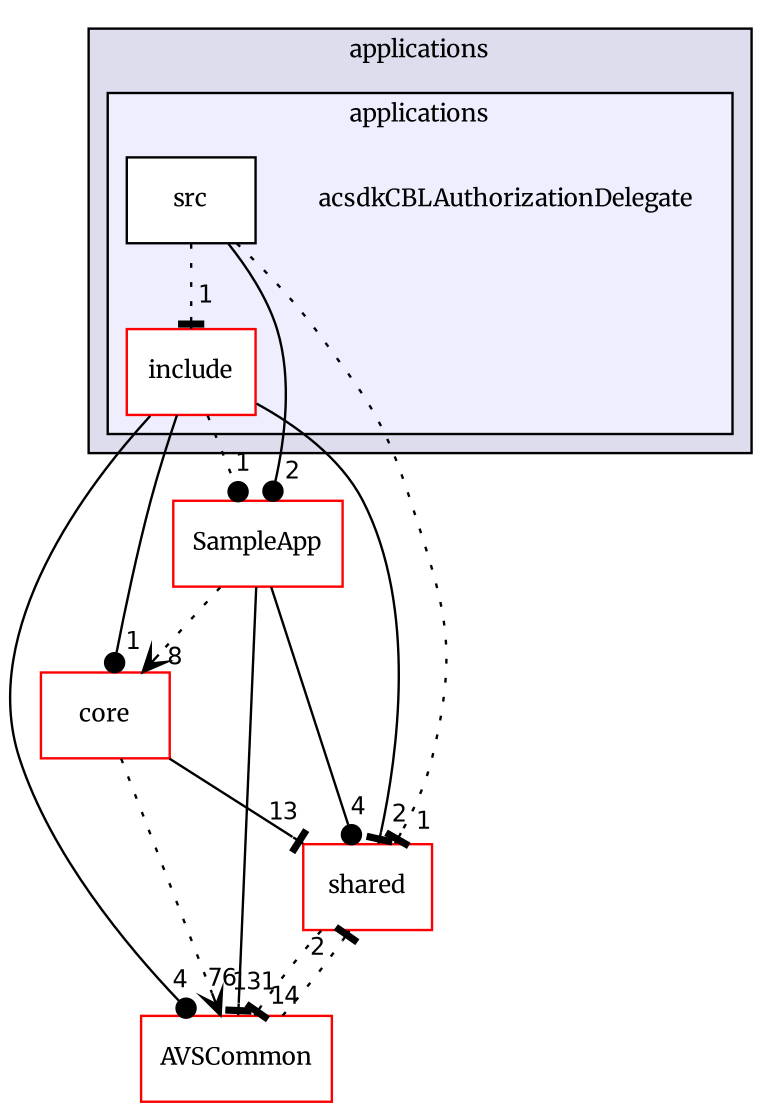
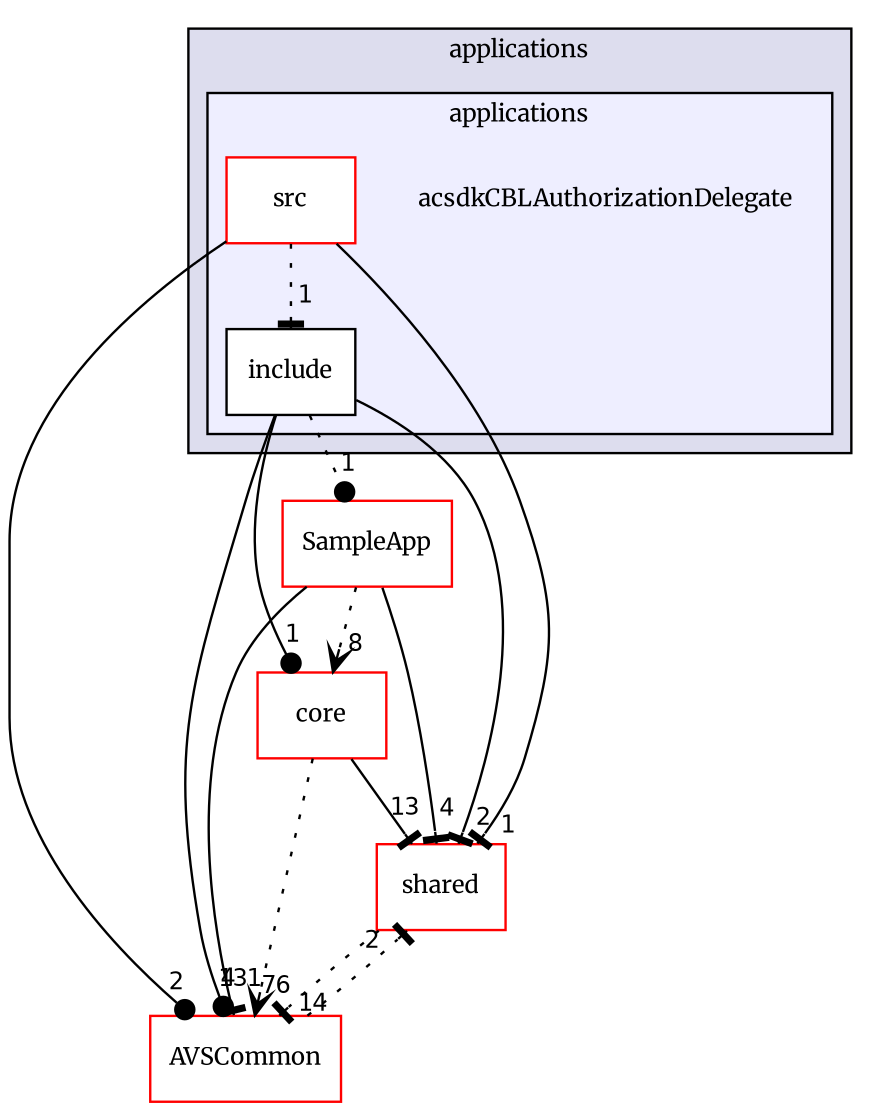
(191, 200) -> (291, 200)
(283, 356) -> (10, 607)
(191, 372) -> (291, 372)
(415, 515) -> (525, 515)
(310, 706) -> (415, 708)
